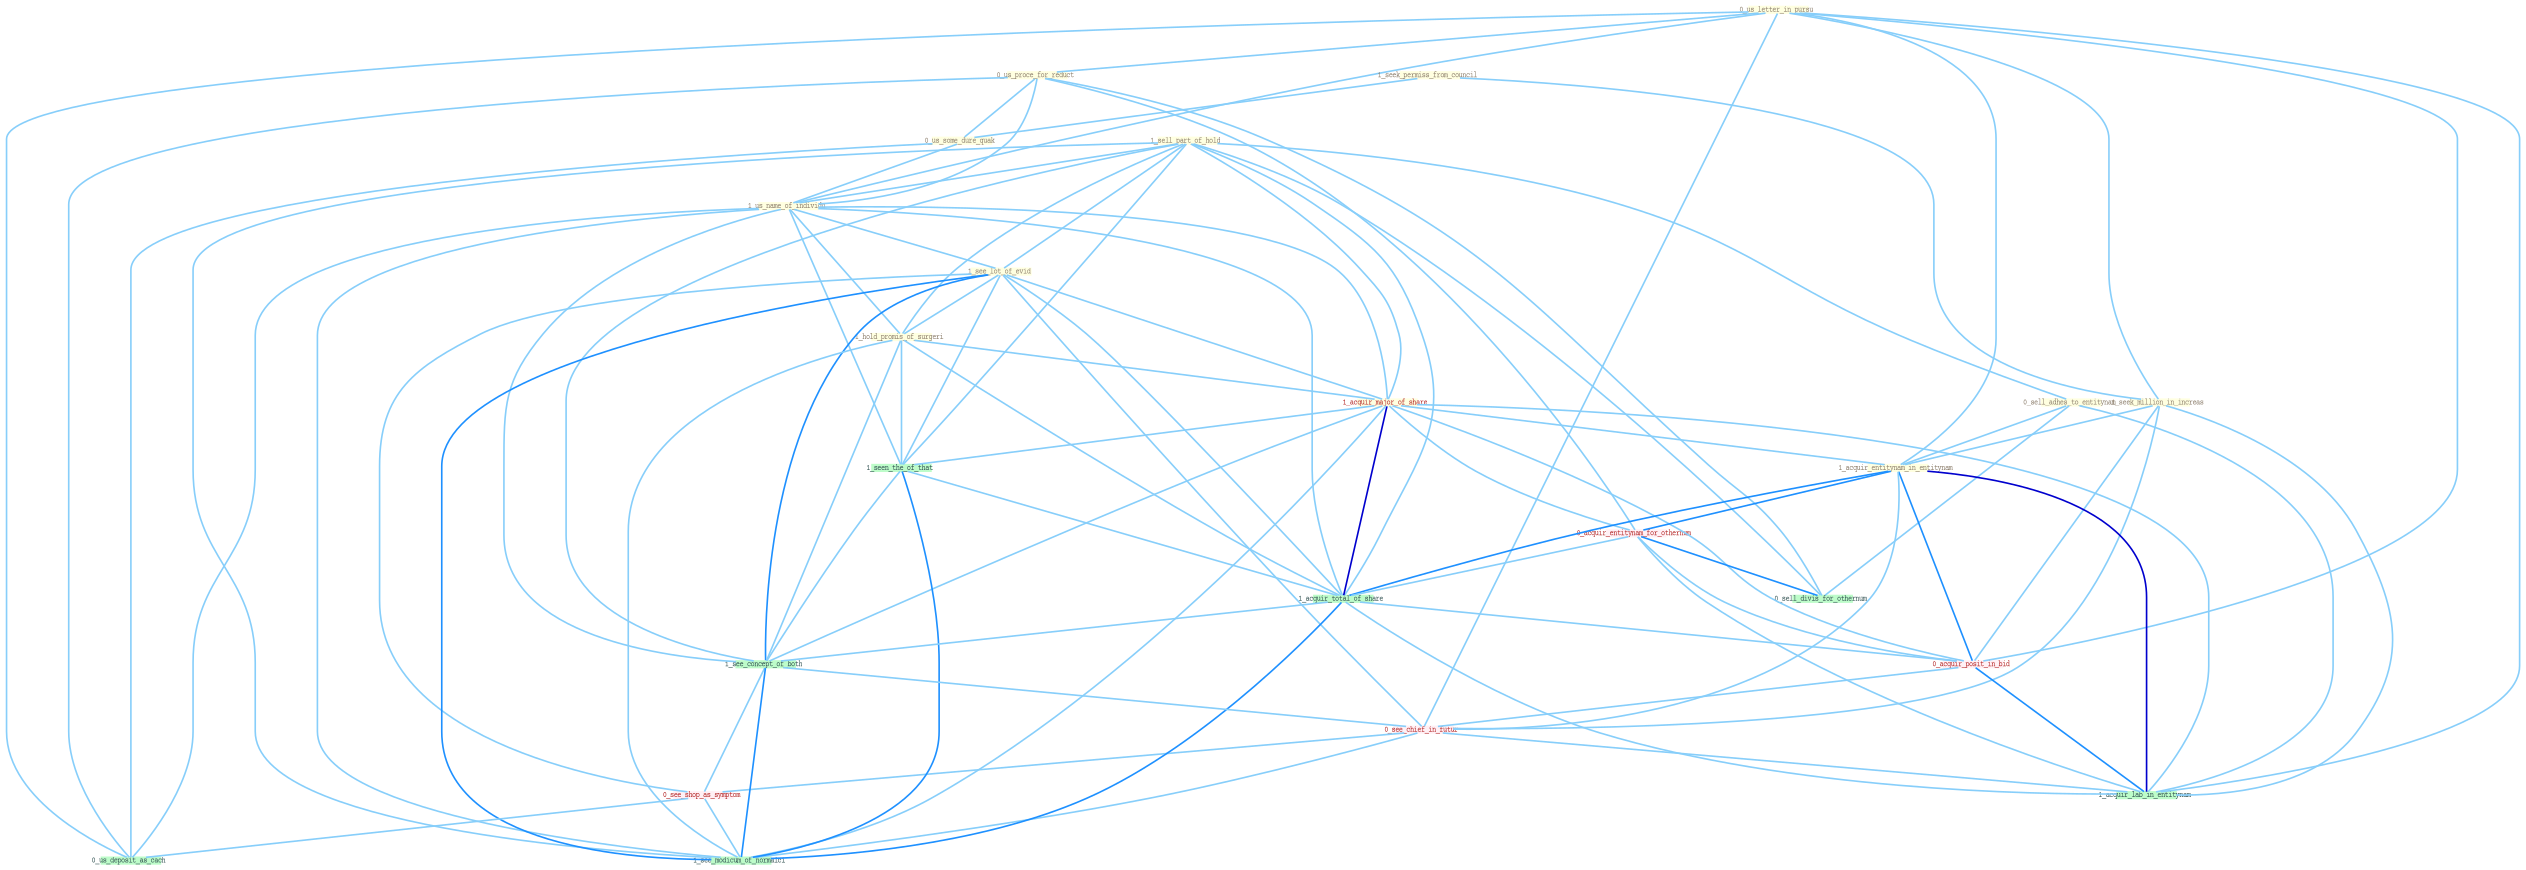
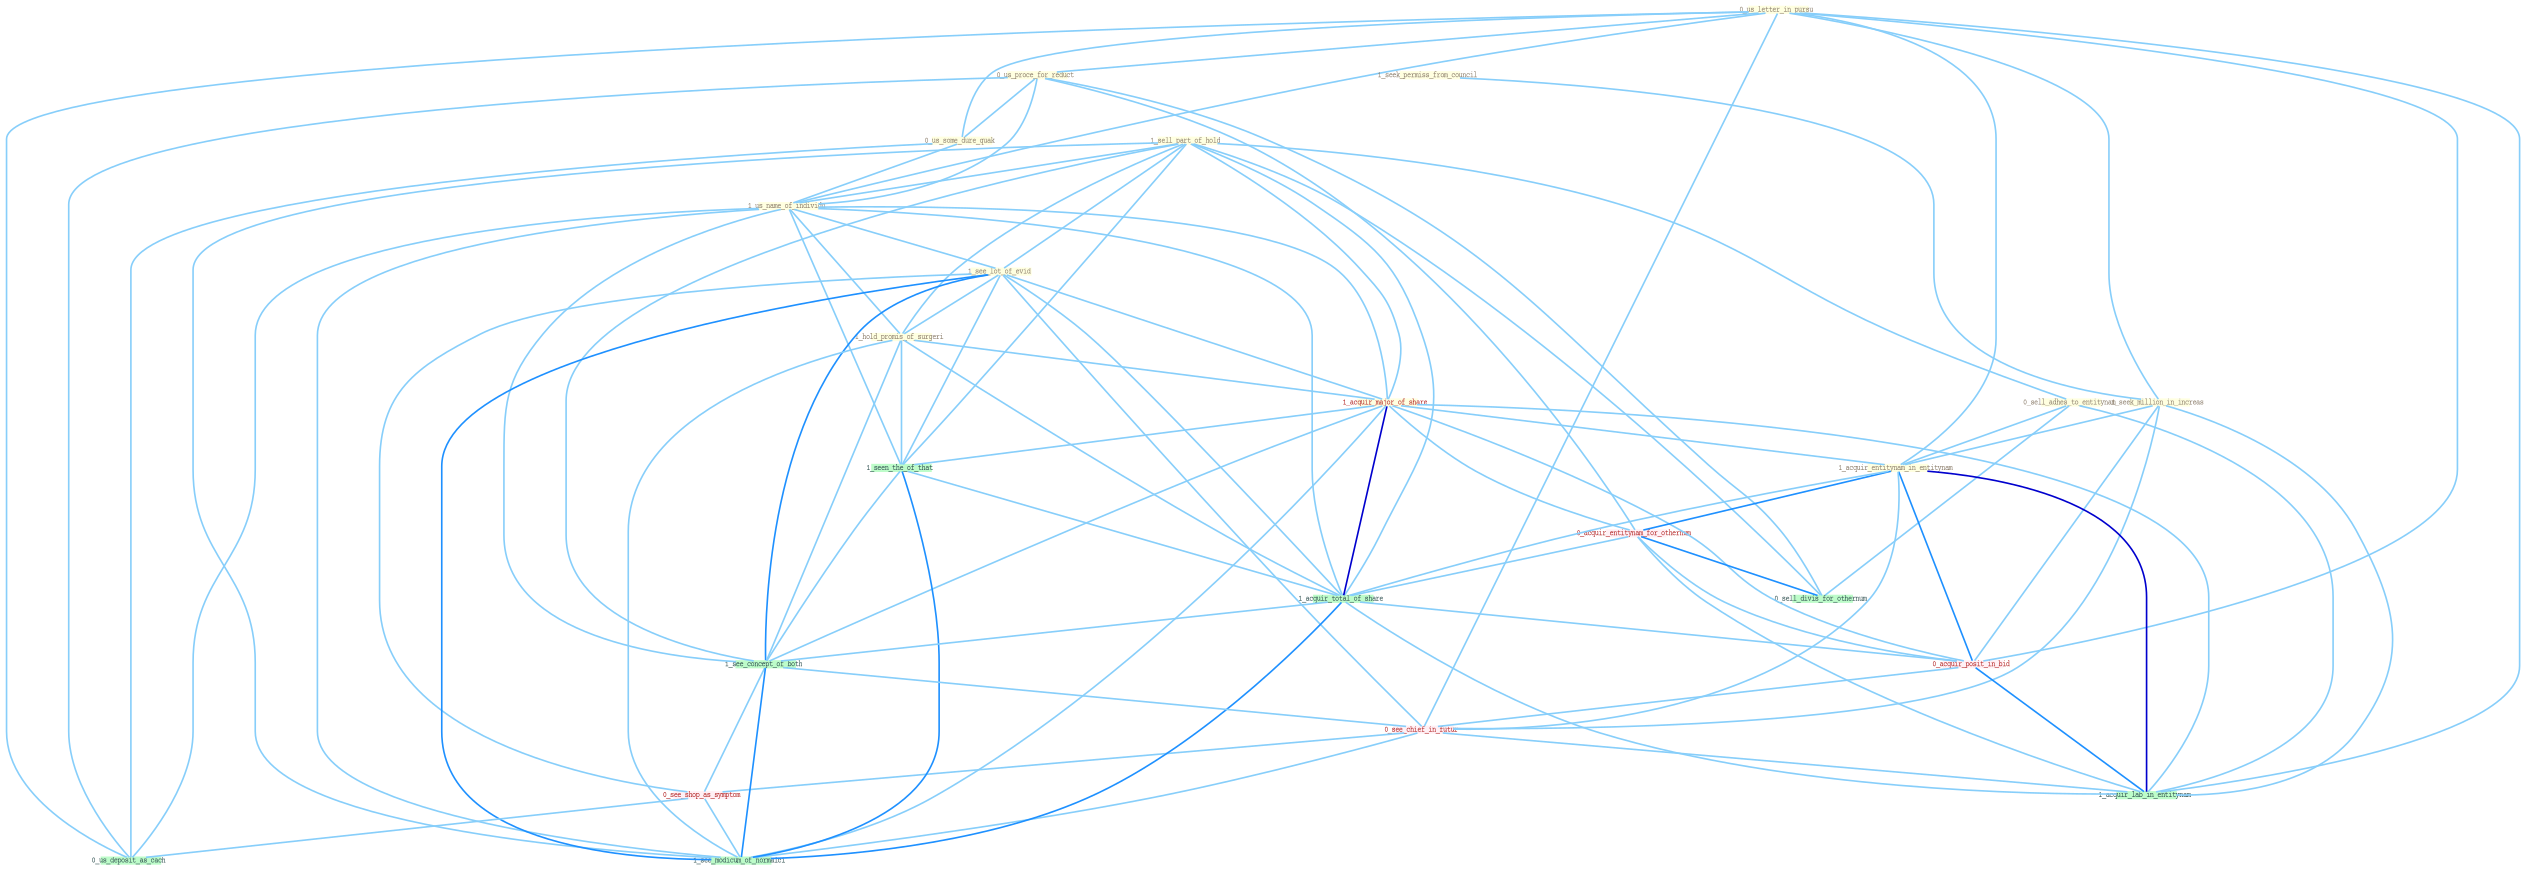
(1096, 121) -> (1187, 38)
(1590, 531) -> (1590, 531)
